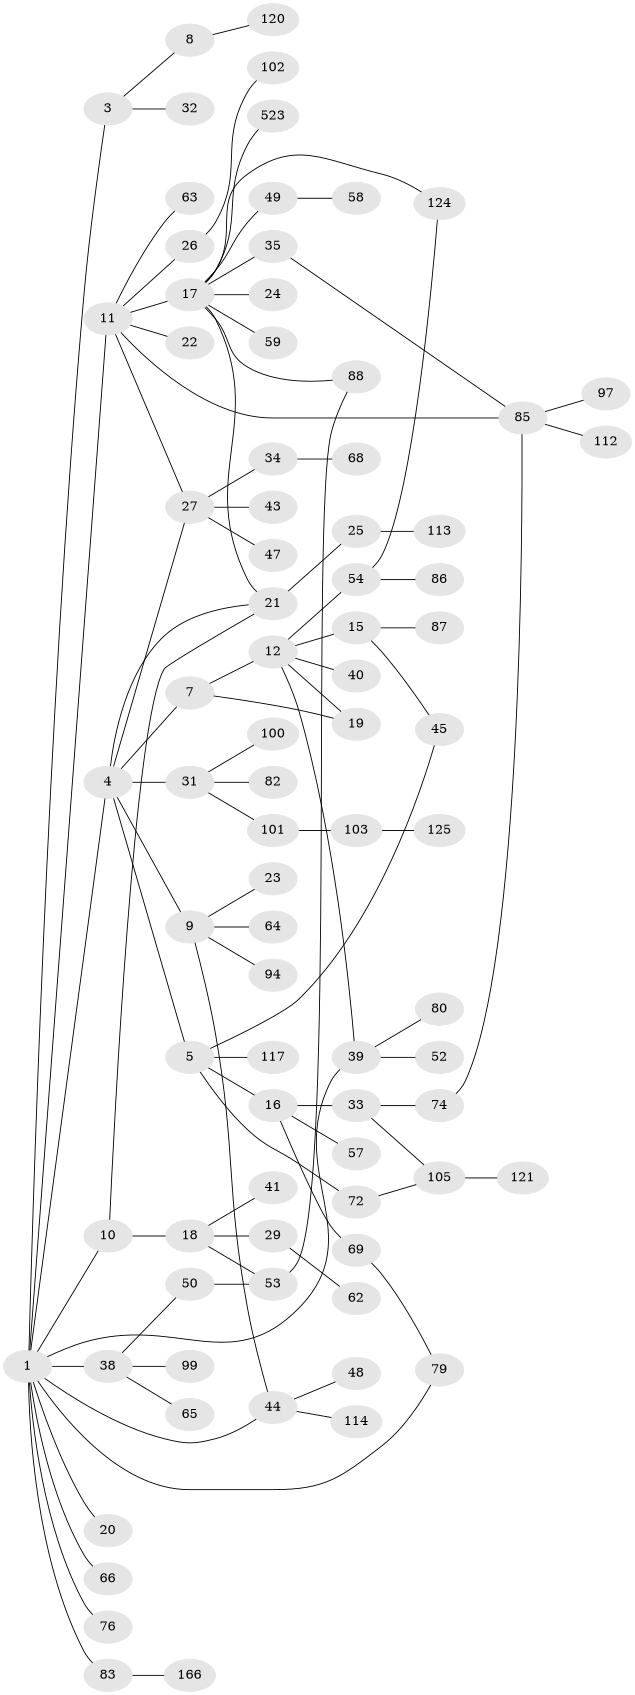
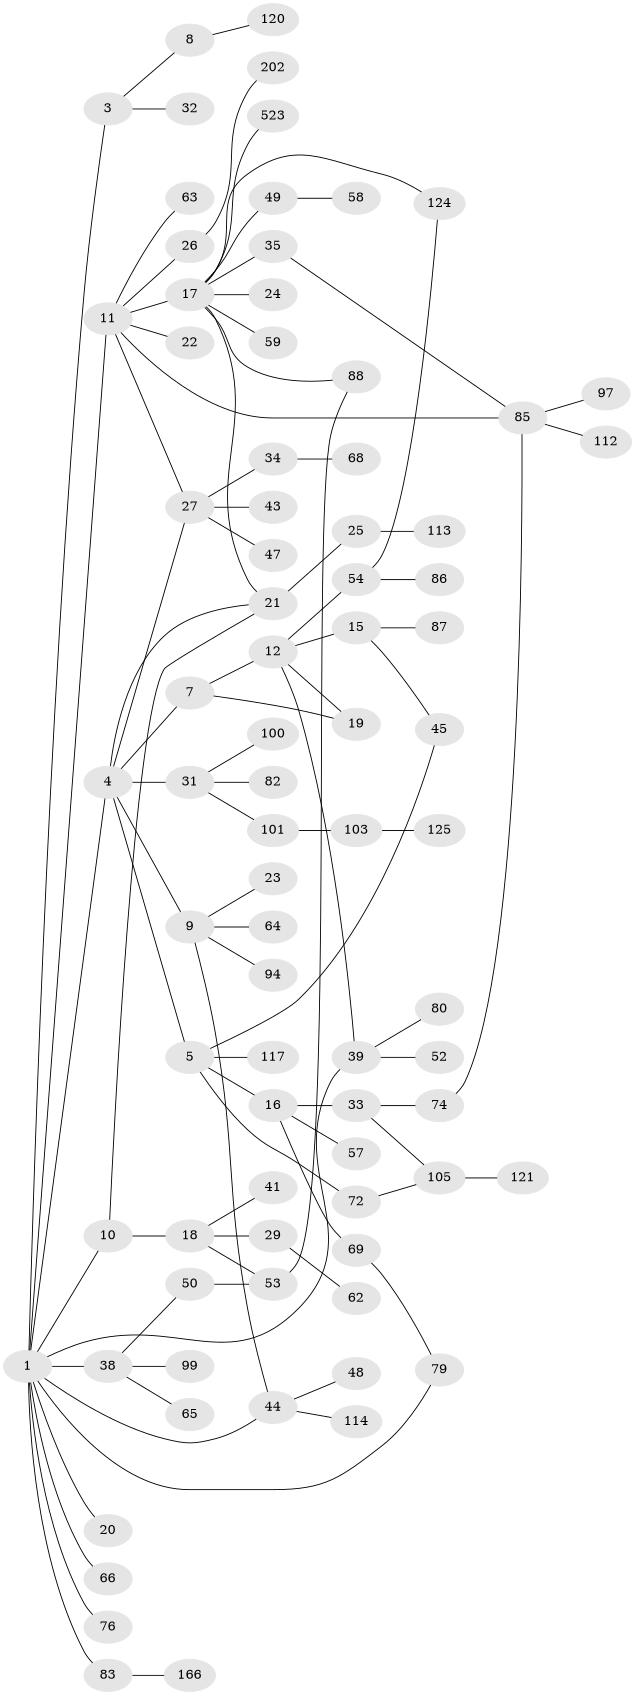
(273, 68) -> (273, 68)
(356, 676) -> none
